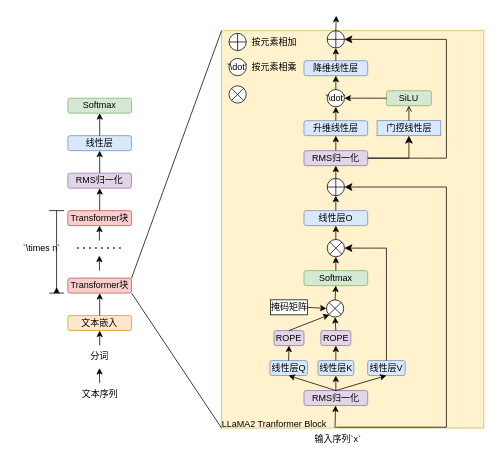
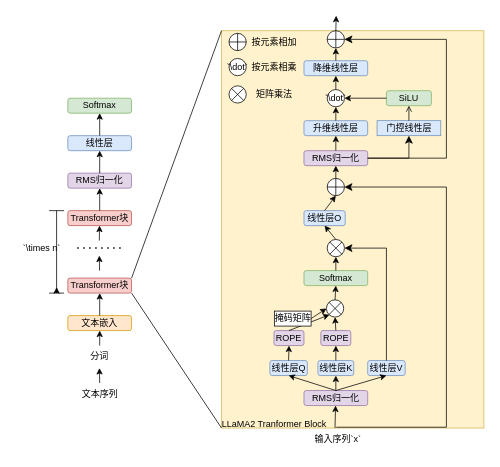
none -> (274, 94)
(336, 218) -> (325, 218)
(289, 307) -> (293, 318)
